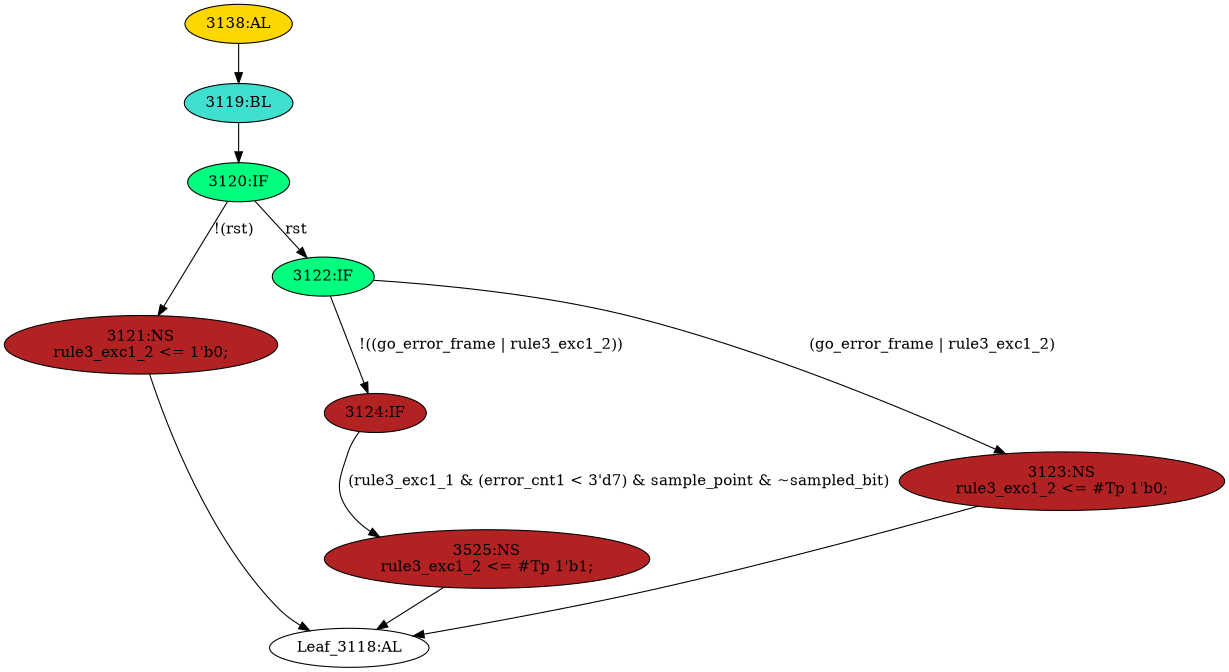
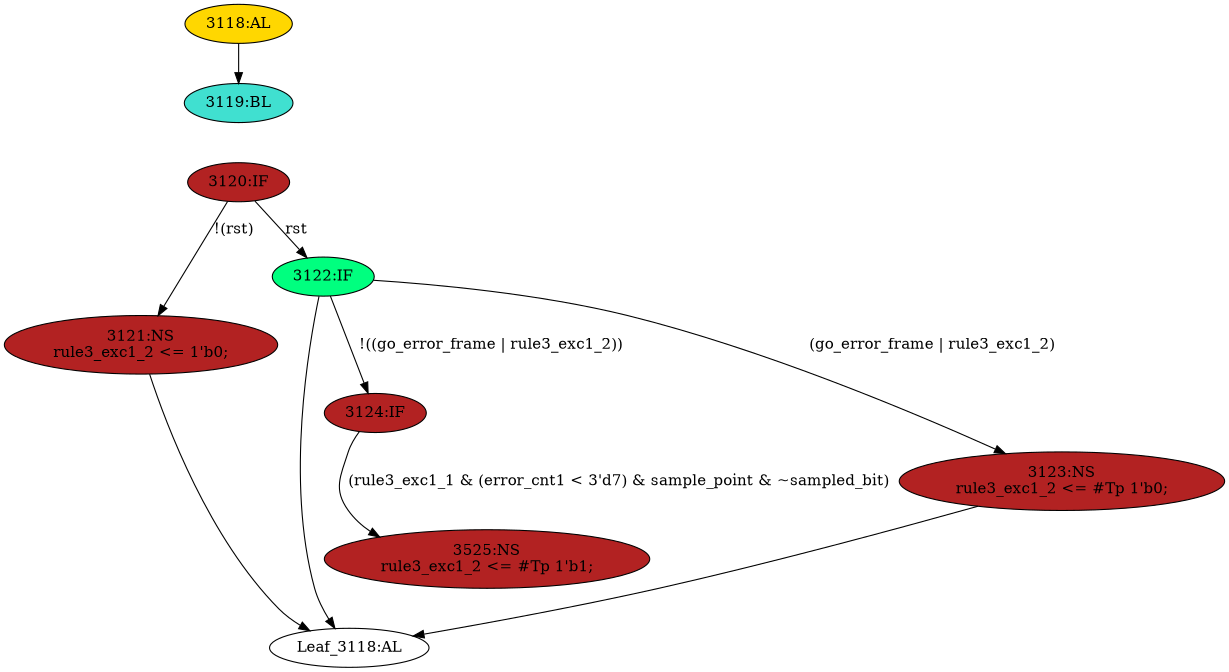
(239, 24) -> (239, 24)
(239, 137) -> none
(239, 182) -> (239, 182)
(415, 605) -> (300, 459)
